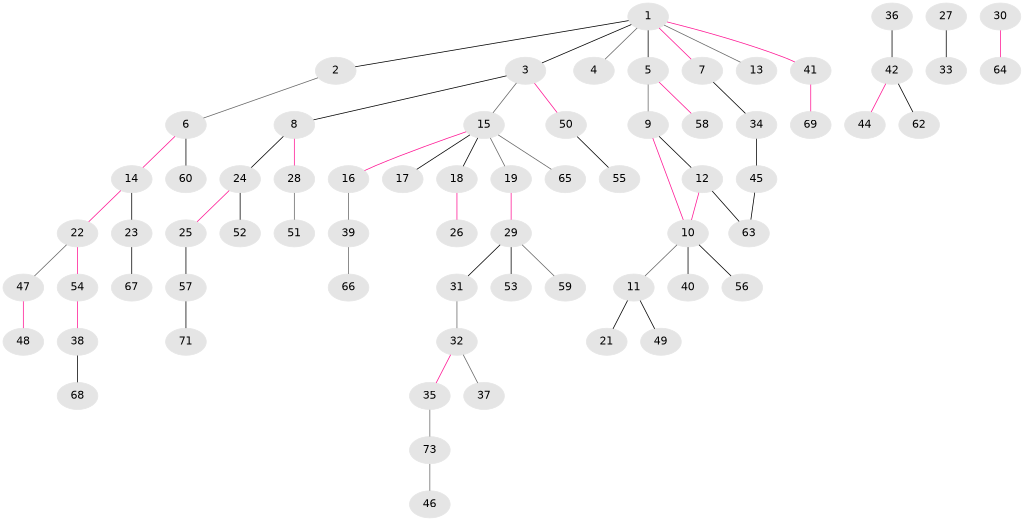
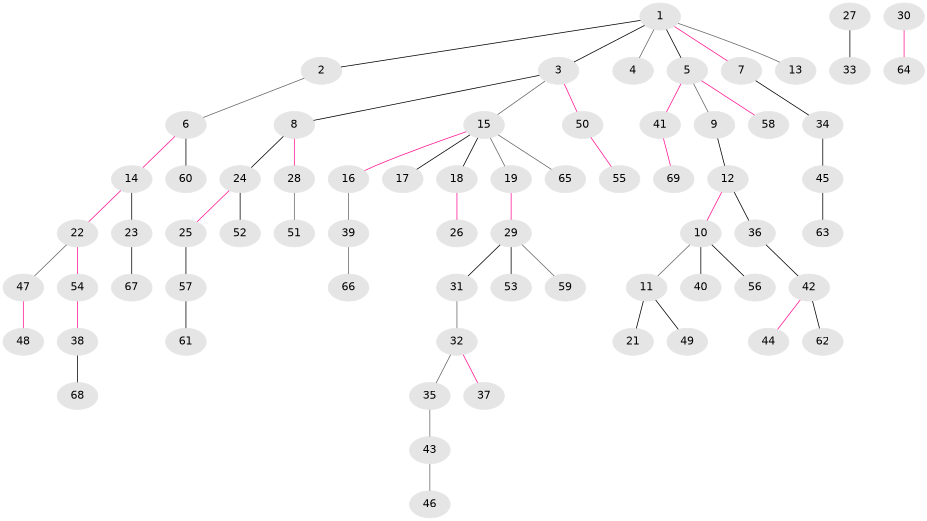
(732, 40) -> (674, 98)
(593, 152) -> (601, 152)
(668, 179) -> none
(726, 206) -> (742, 206)
(186, 342) -> (186, 342)
(443, 369) -> (443, 369)
(471, 369) -> (471, 369)
(430, 450) -> (430, 450)
